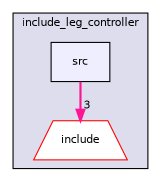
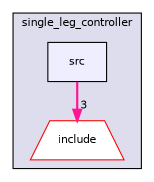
(80, 23) -> (77, 23)
